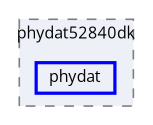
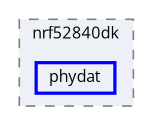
(76, 35) -> (76, 35)
